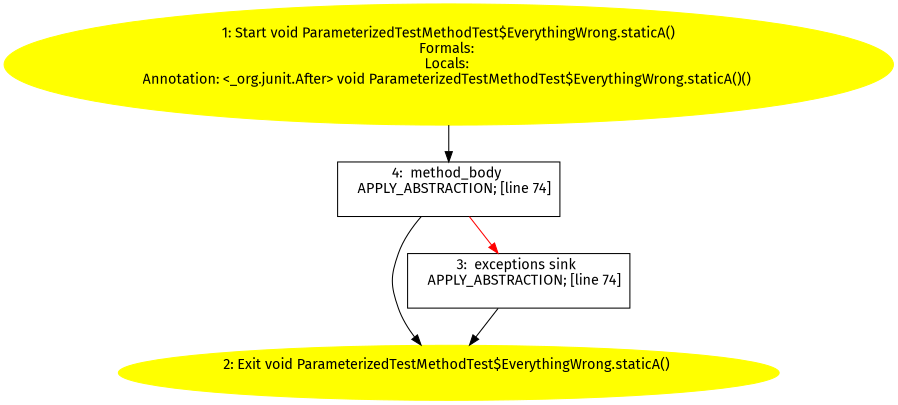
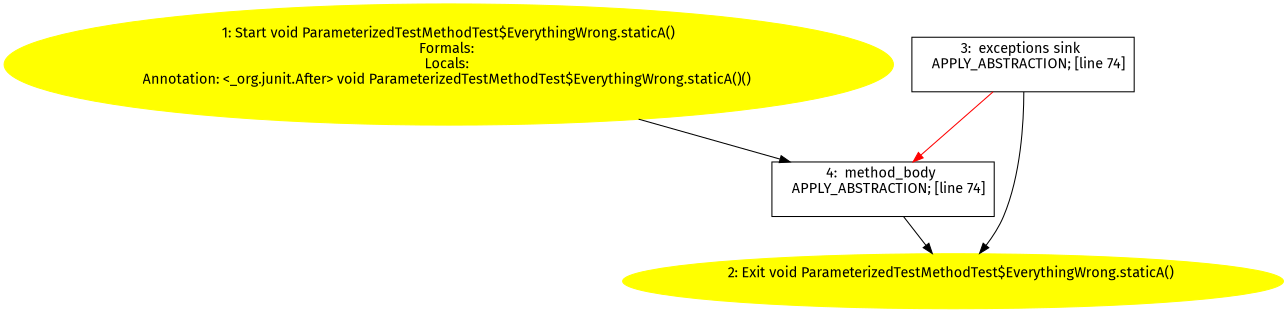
(481, 231) -> (957, 124)
